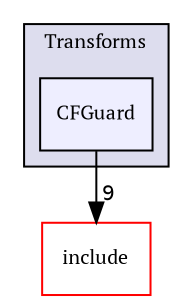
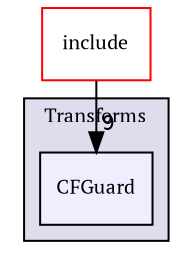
(96, 179) -> (96, 110)
